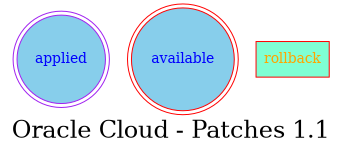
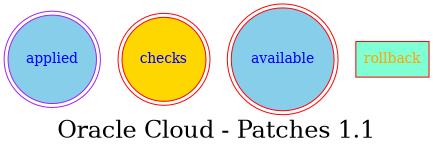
none -> (164, 59)
